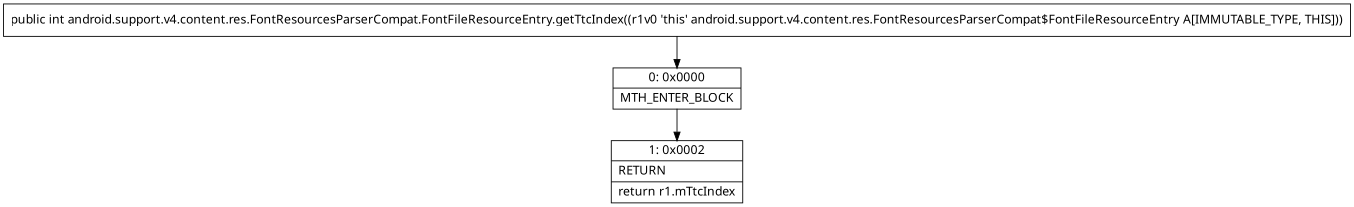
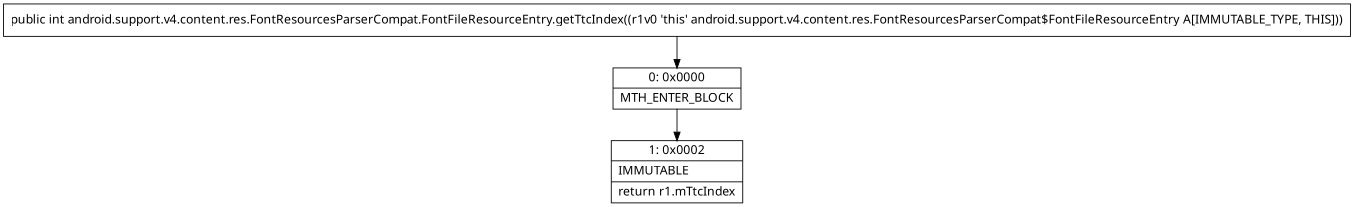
(642, 171) -> (654, 171)
